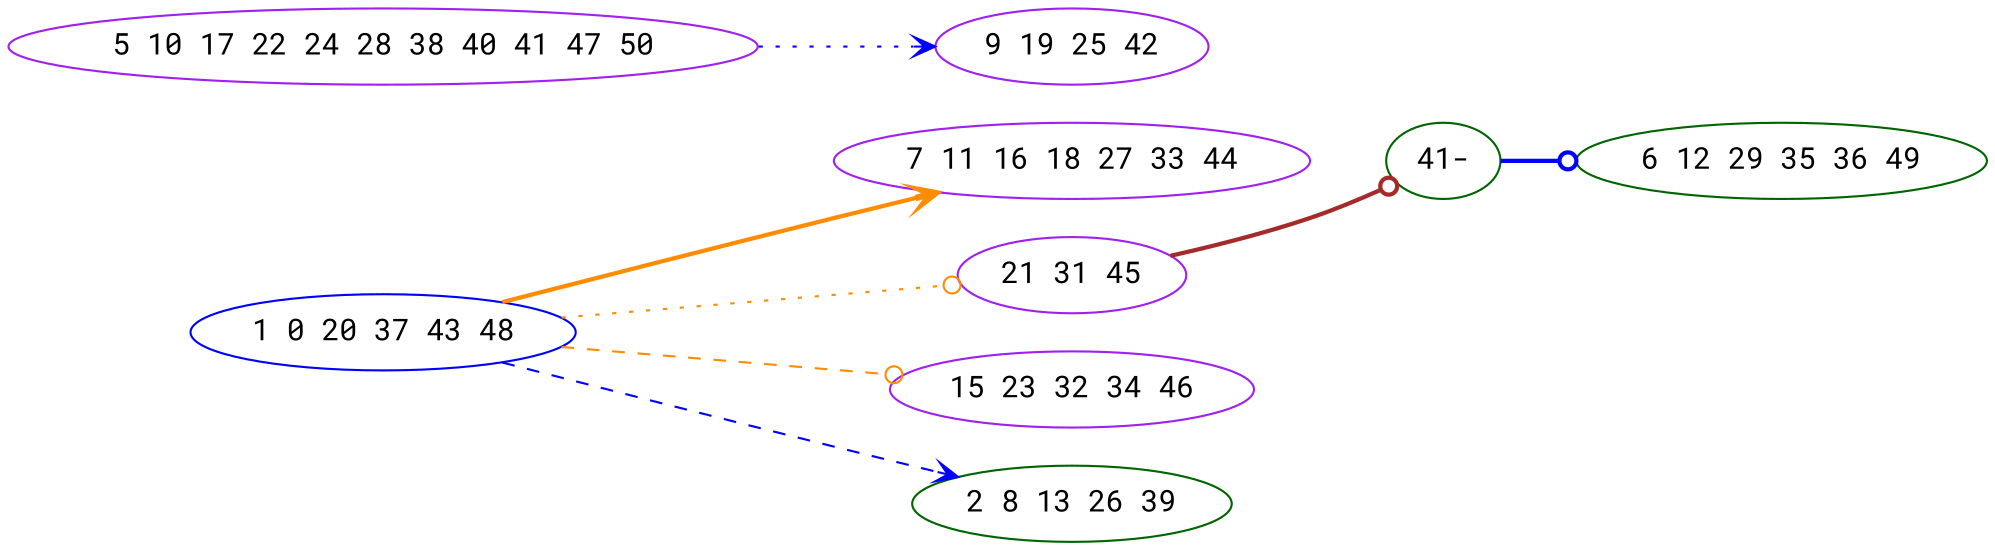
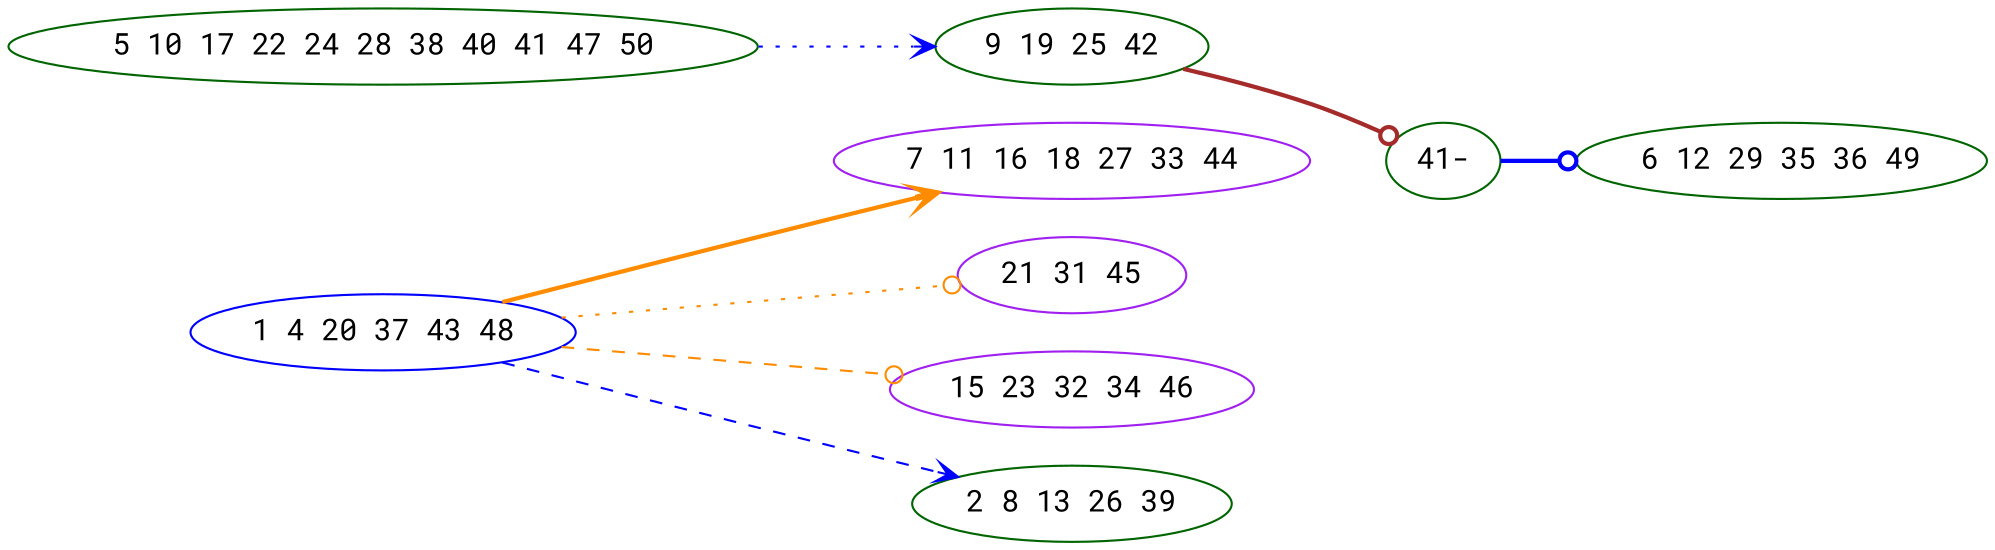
(383, 47) -> (383, 47)
(1072, 47) -> (1072, 47)
(1277, 228) -> (1283, 95)
(383, 332) -> (383, 332)
